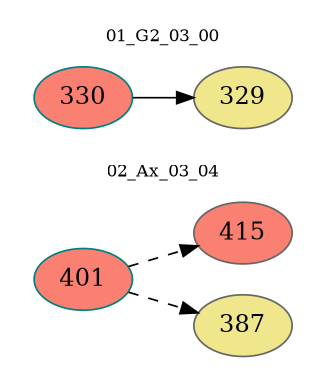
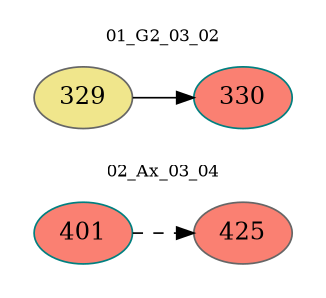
(163, 37) -> (163, 37)
(155, 98) -> (155, 98)
(243, 233) -> (243, 233)
(243, 326) -> none
